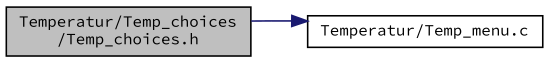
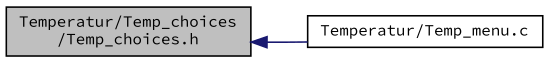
(271, 21) -> (287, 42)
